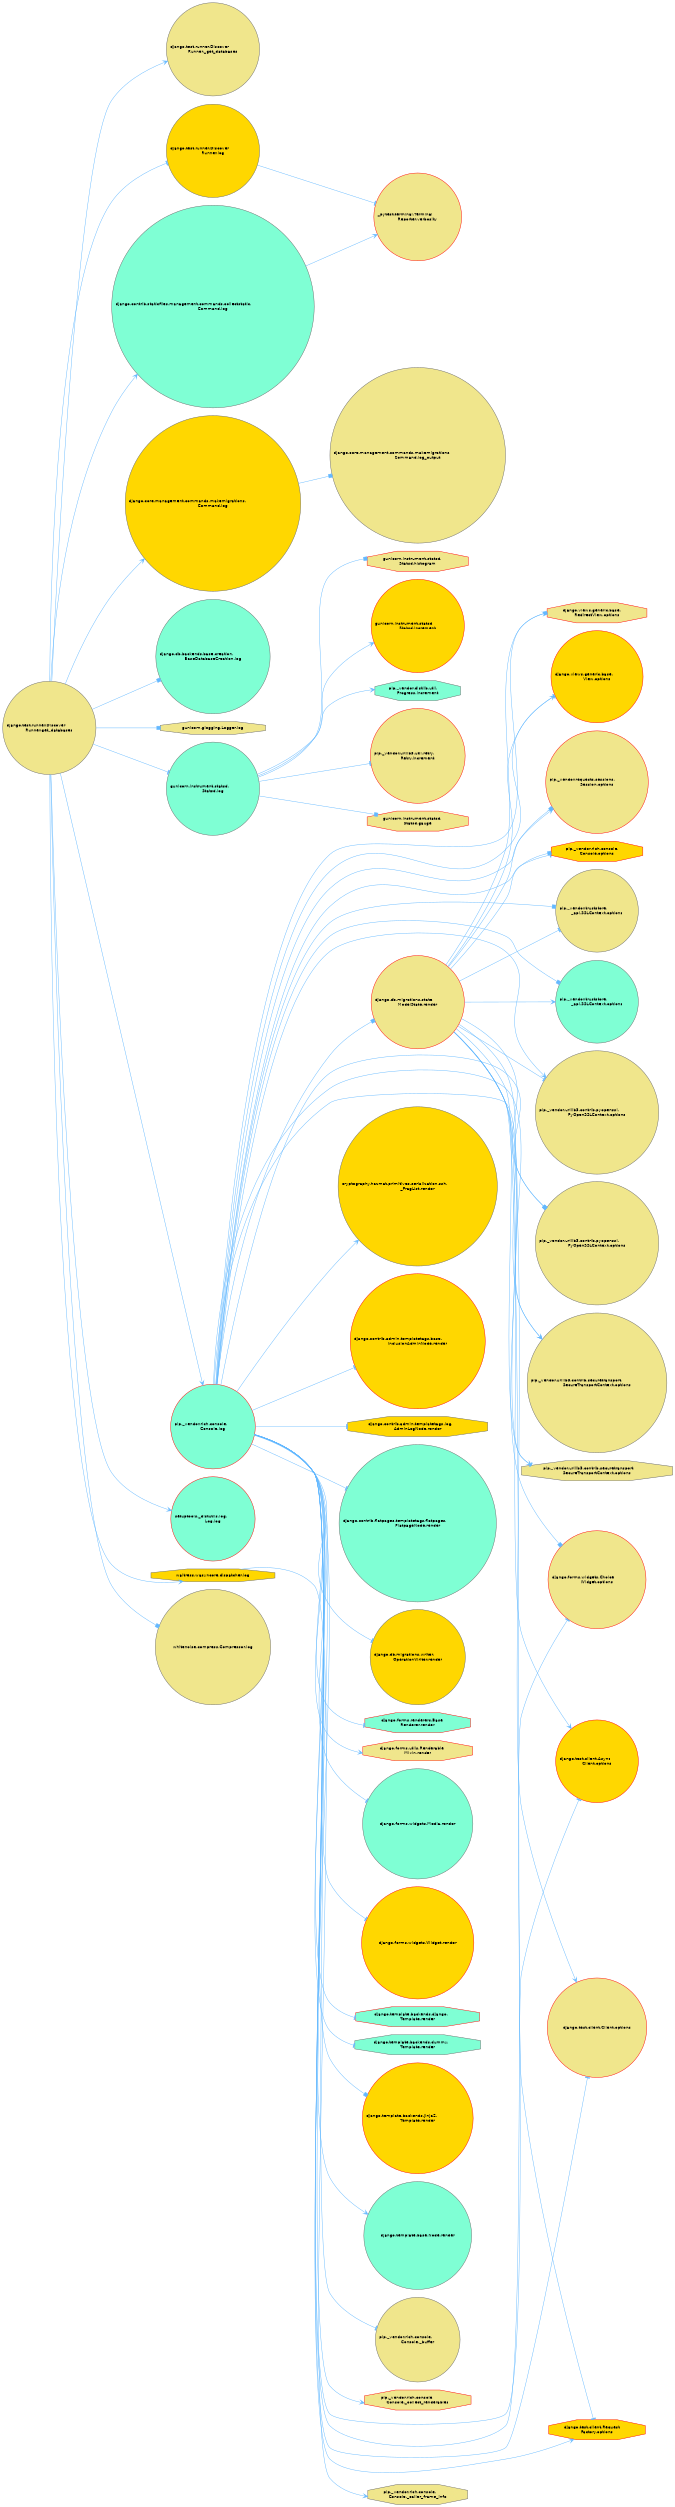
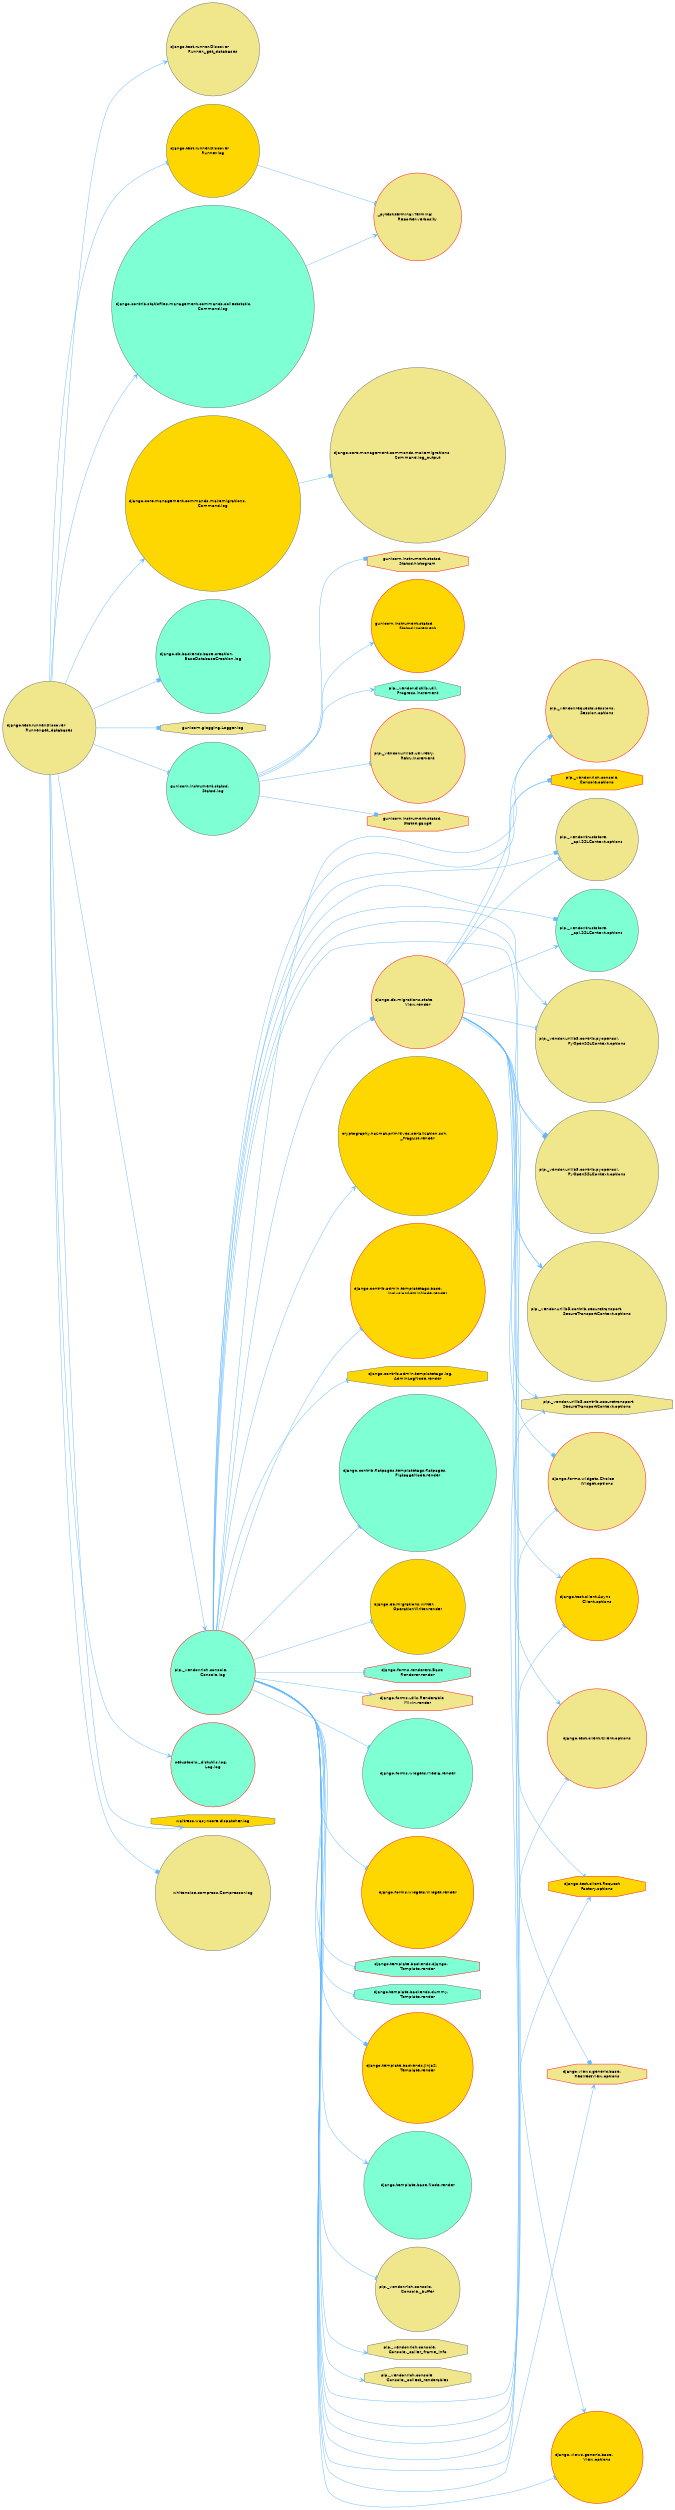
(418, 1002) -> (418, 1002)
(325, 1911) -> (321, 2010)
(418, 2400) -> (418, 2378)
